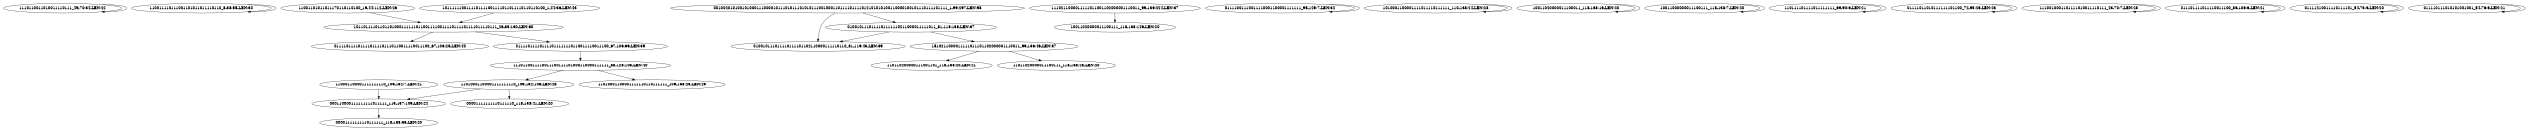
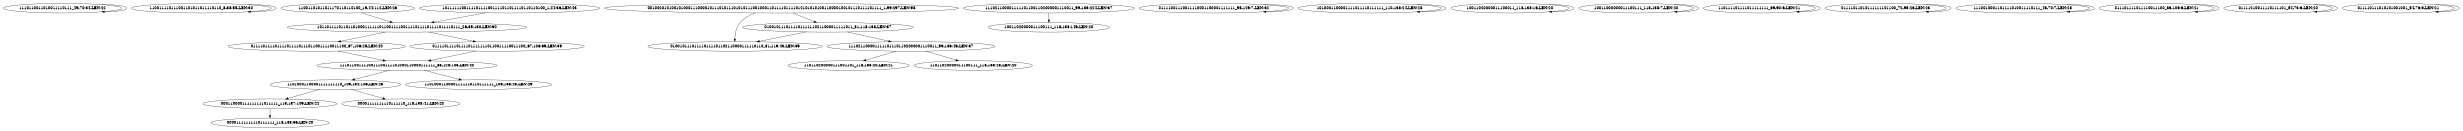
(994, 46) -> (911, 46)
none -> (360, 56)
(379, 85) -> none
